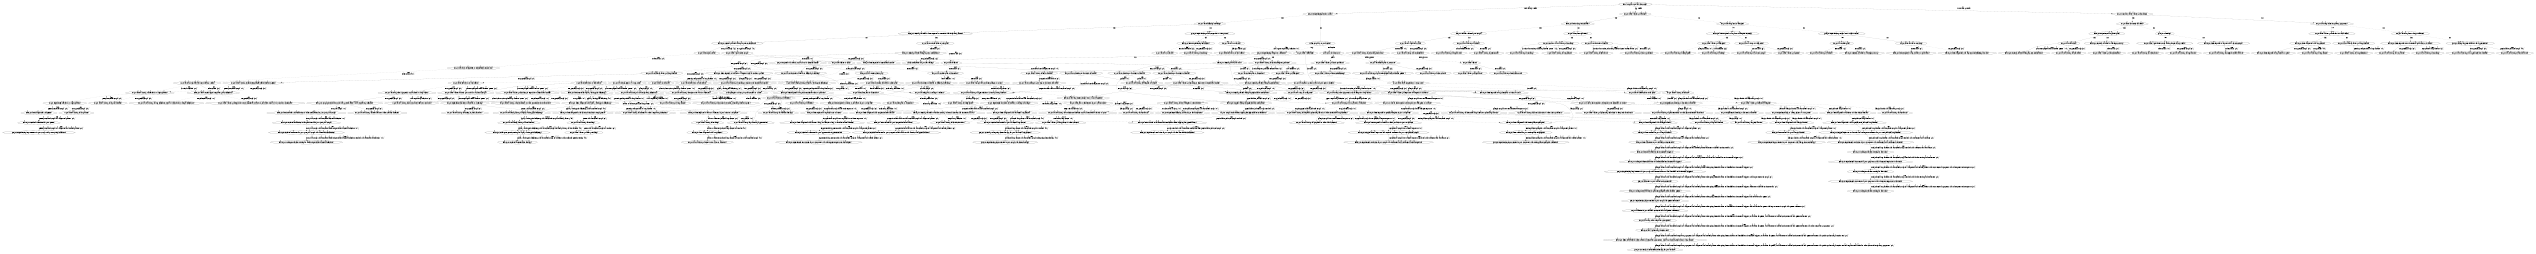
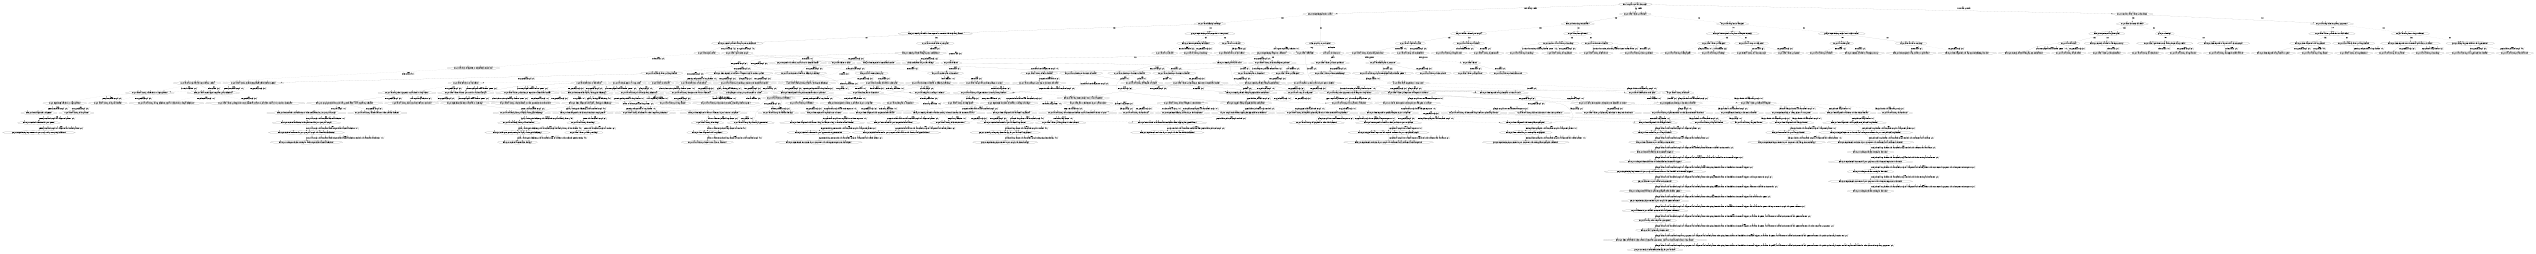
(1752, 53) -> (1752, 53)
(465, 113) -> none
